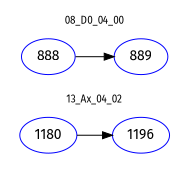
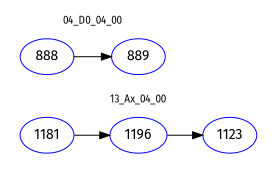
(95, 21) -> (93, 21)
(95, 100) -> (138, 100)
(48, 135) -> (47, 135)
none -> (230, 135)
